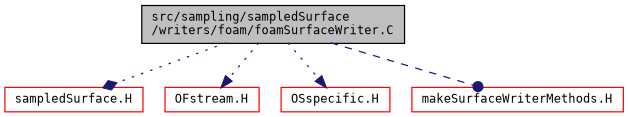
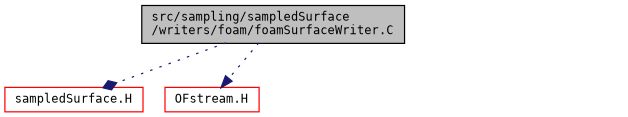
(336, 100) -> none
(518, 100) -> none
